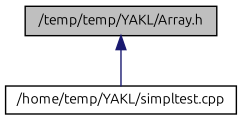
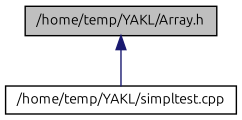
(121, 21) -> (121, 21)
